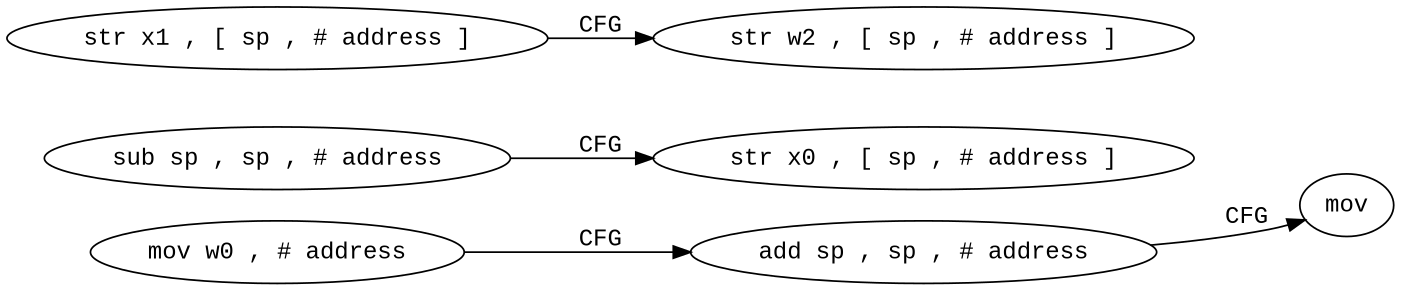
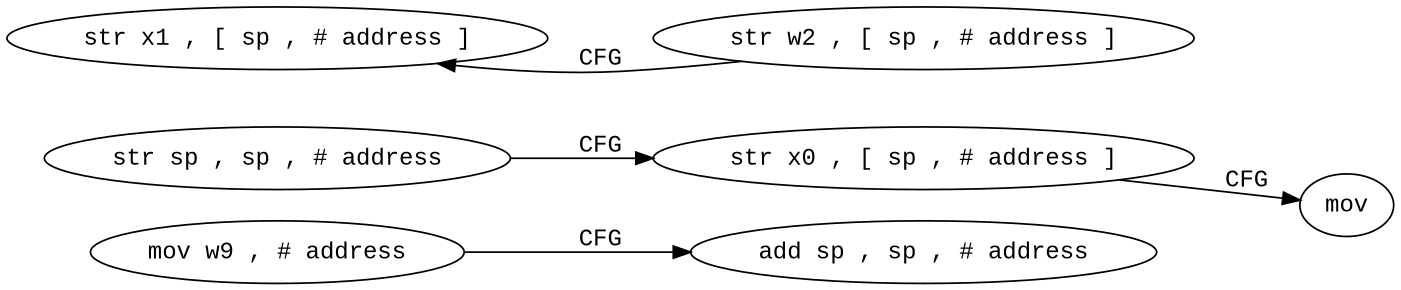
(591, 38) -> (599, 72)
(277, 158) -> (277, 158)
(1220, 237) -> (1201, 189)
(277, 252) -> (277, 252)
